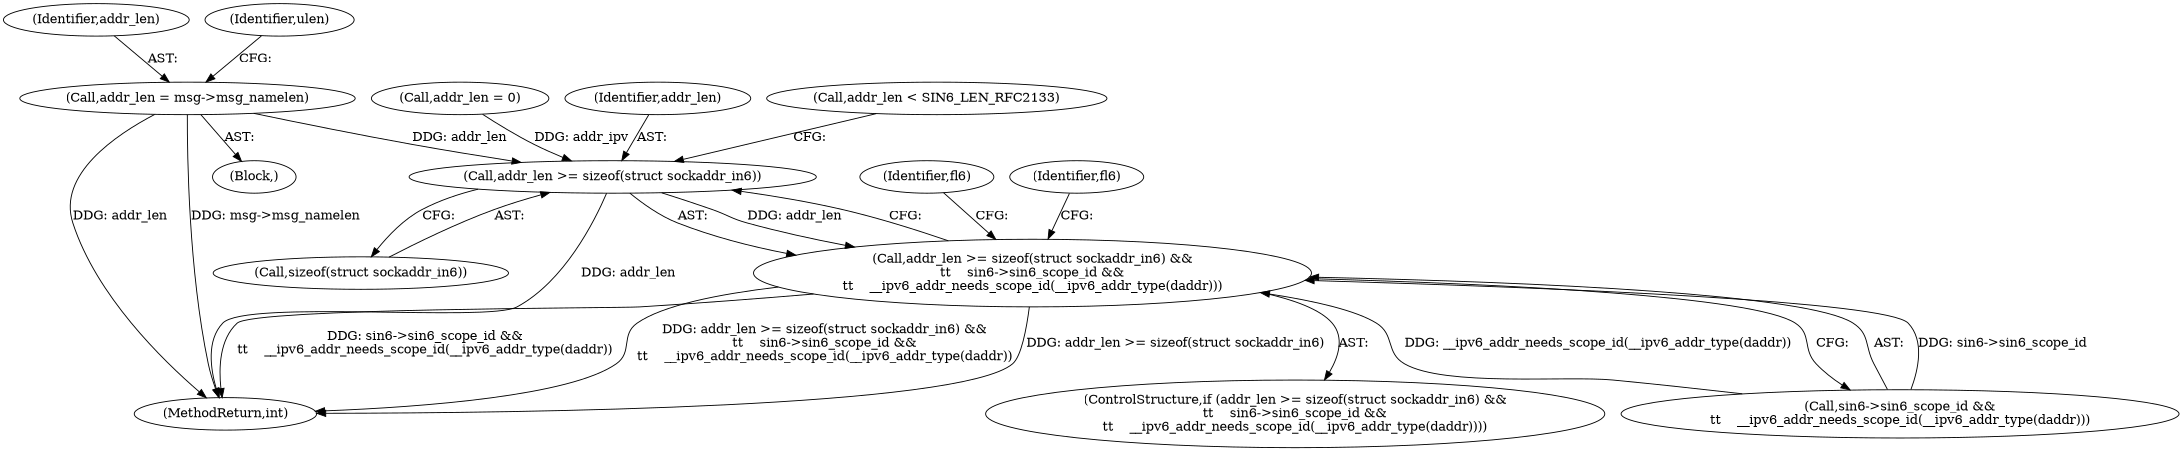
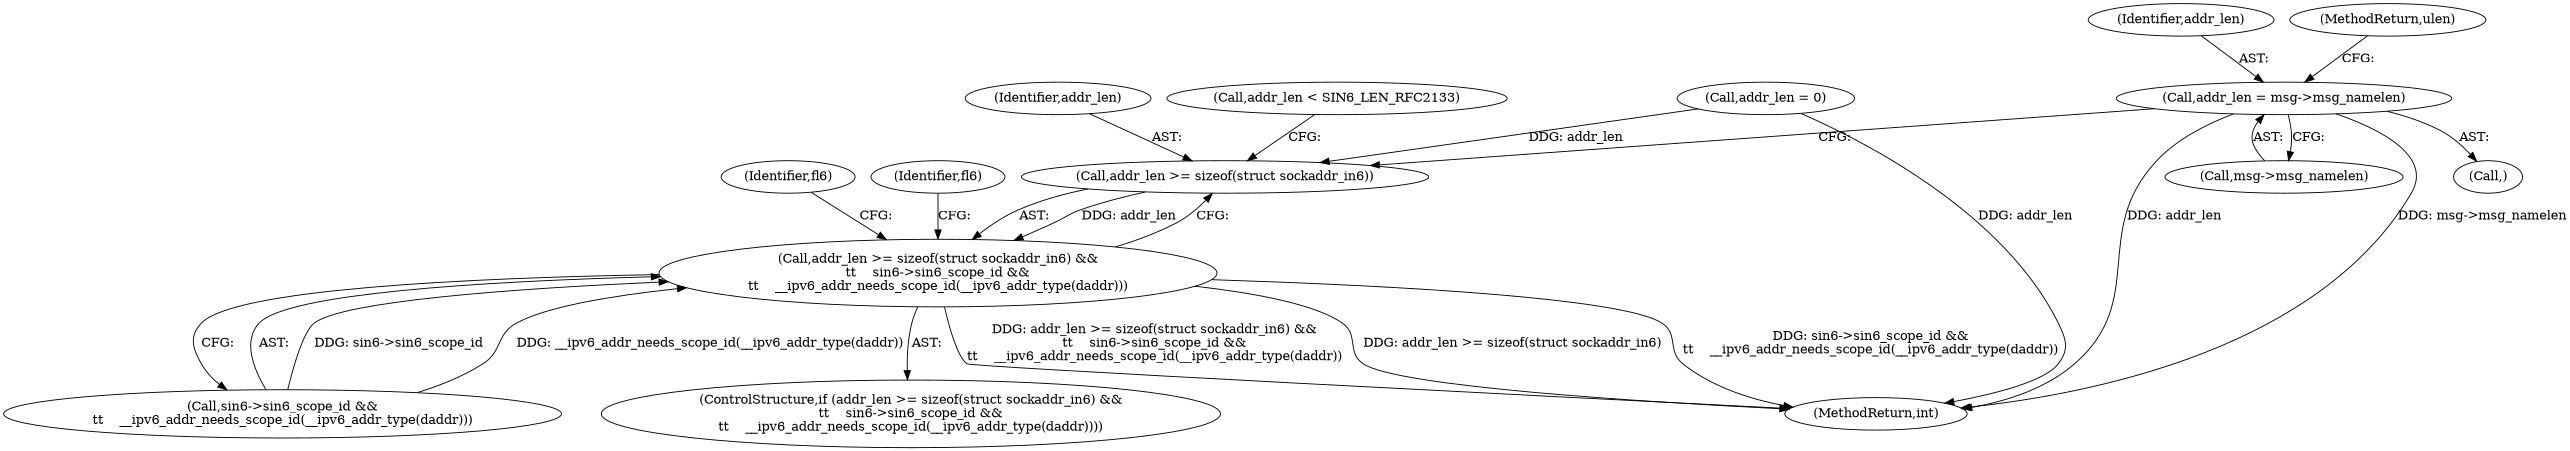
(280, 20) -> (2388, 20)
(460, 138) -> (1837, 138)
(582, 138) -> (1576, 138)
(254, 177) -> (2488, 177)
none -> (2284, 177)
(361, 273) -> none
(533, 297) -> (2006, 249)
